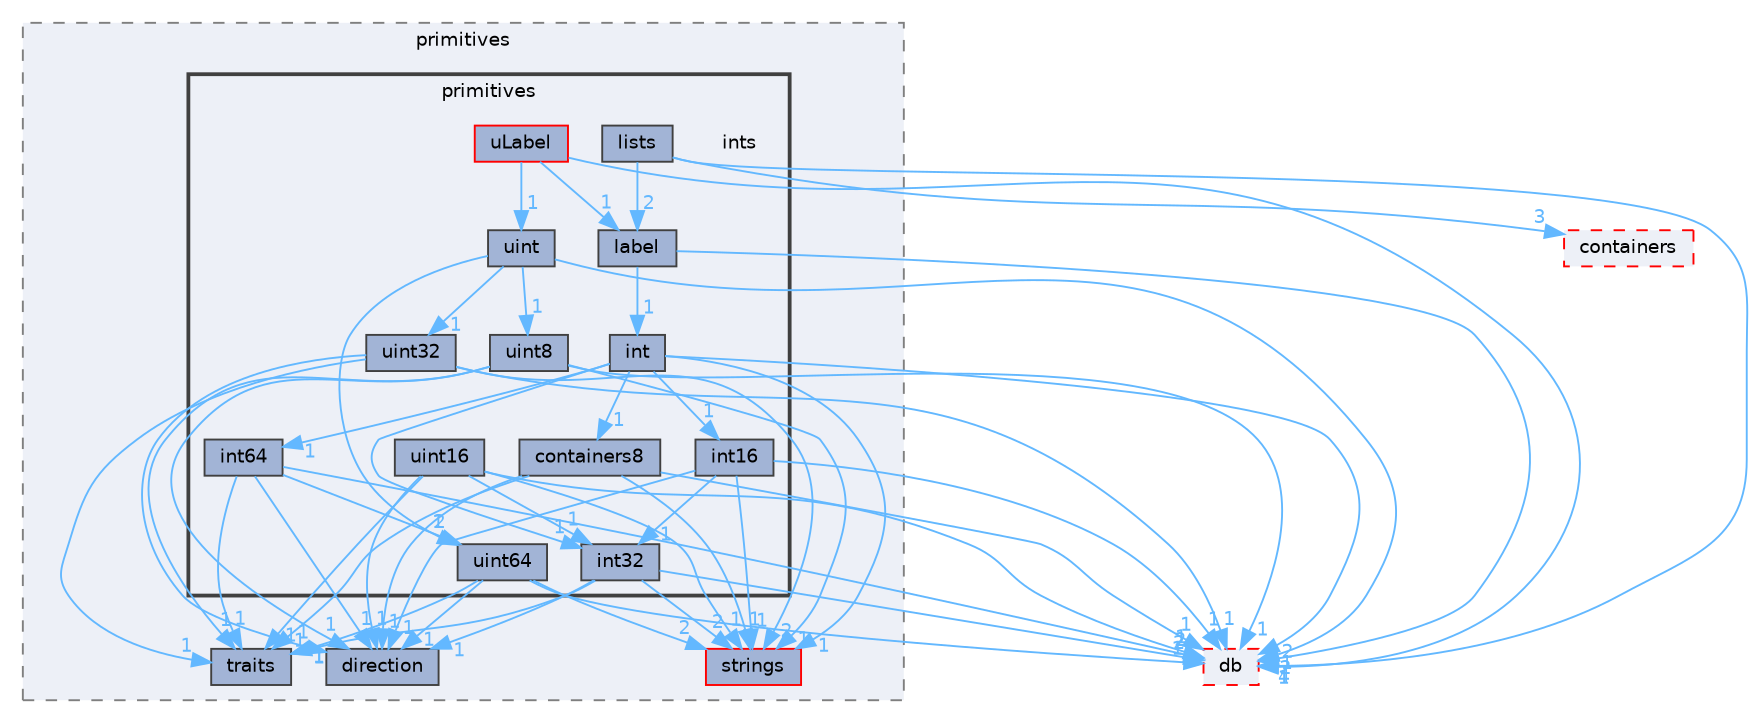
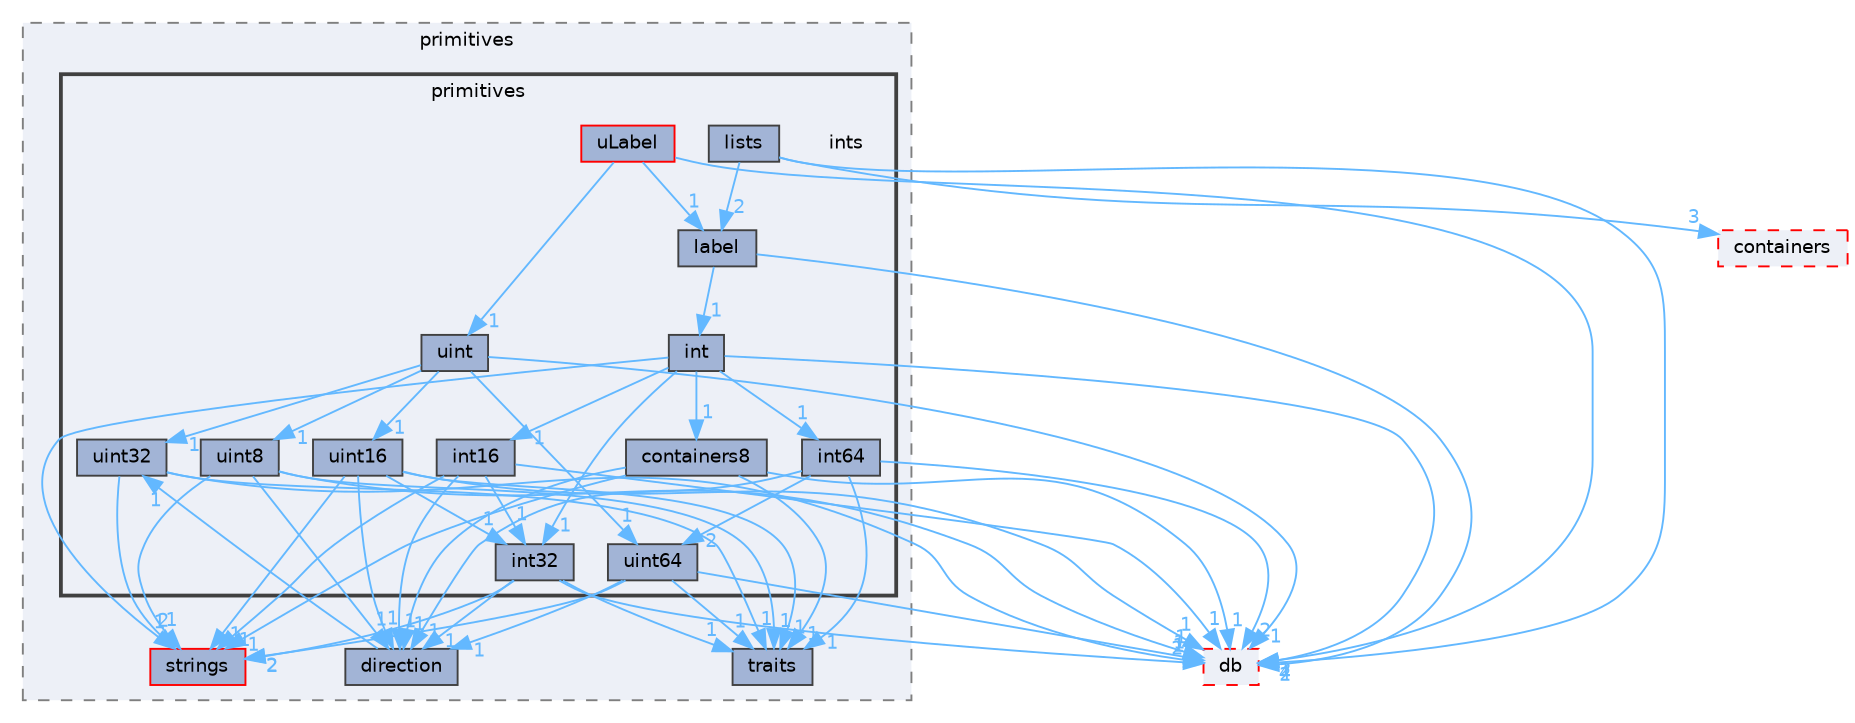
none -> (413, 398)
(144, 473) -> (256, 561)
